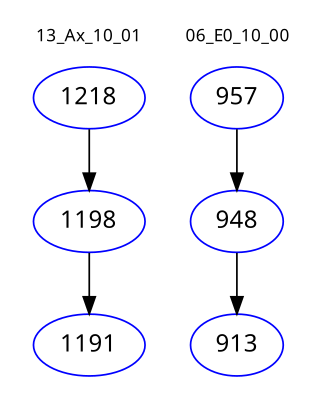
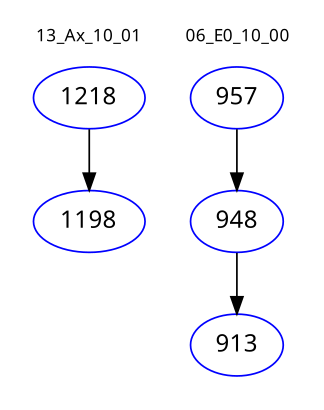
(89, 345) -> none
